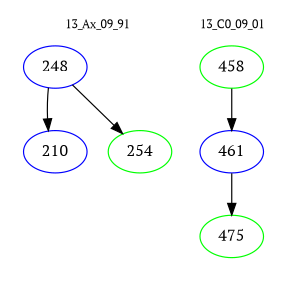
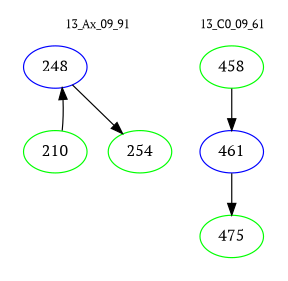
(232, 25) -> (232, 25)
(47, 103) -> (63, 115)
(55, 152) -> (55, 152)
